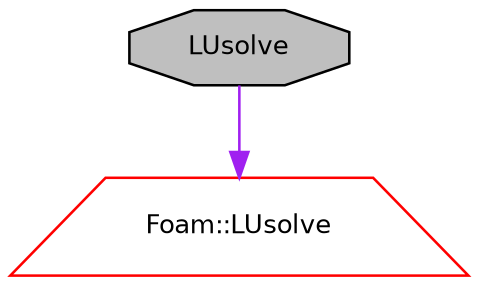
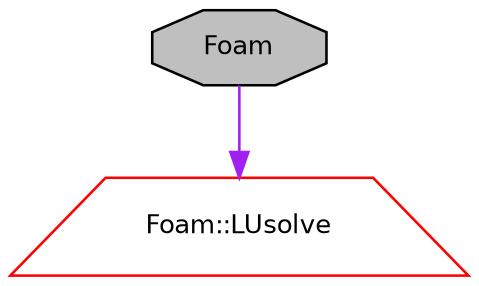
(239, 48) -> (239, 48)
